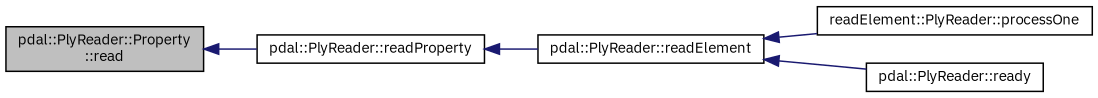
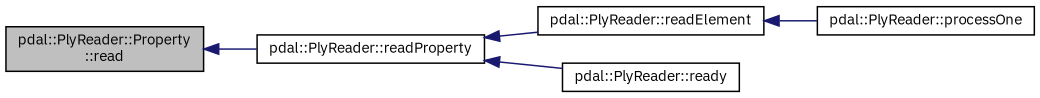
(955, 21) -> (926, 21)
(823, 65) -> (531, 65)
